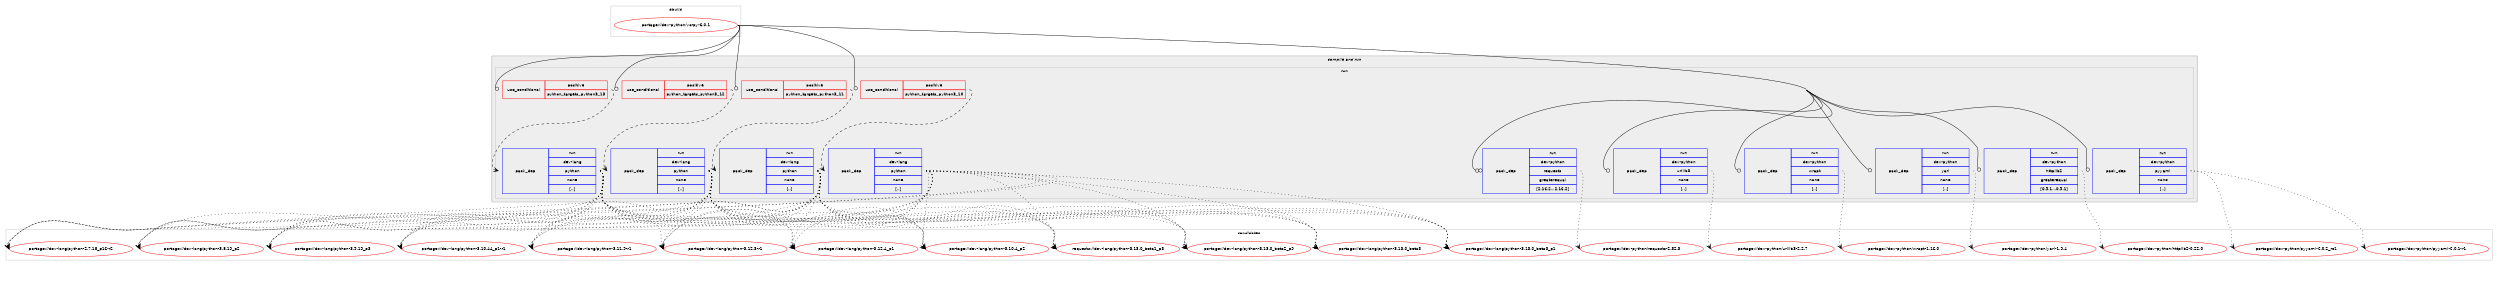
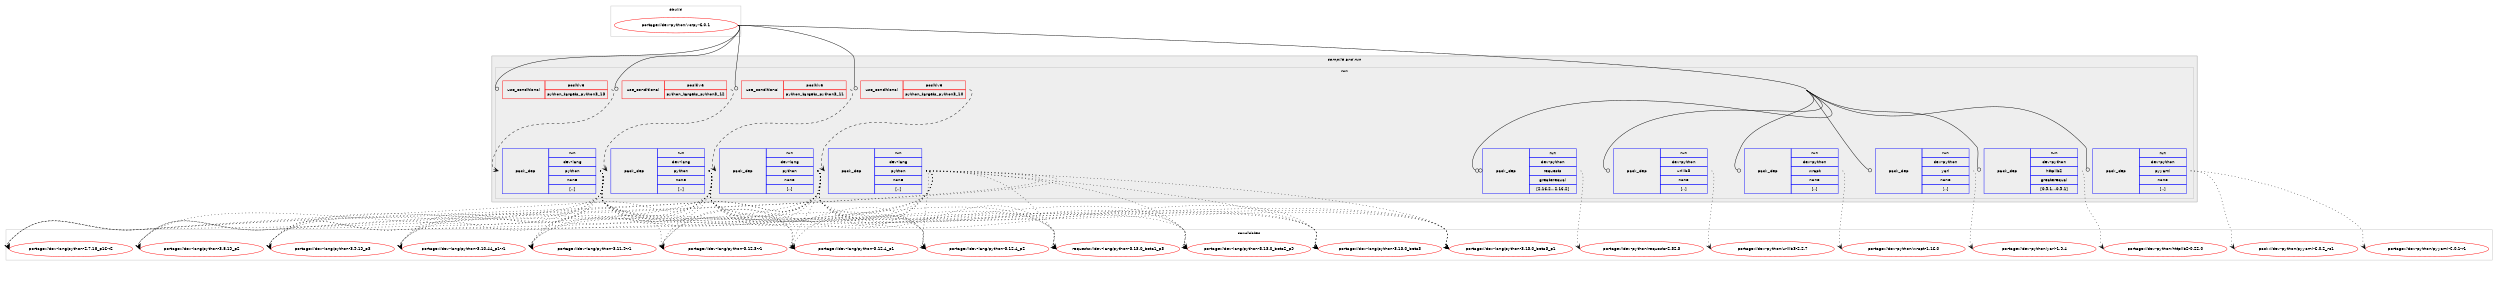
(987, 249) -> (987, 249)
(2296, 249) -> (2296, 249)
